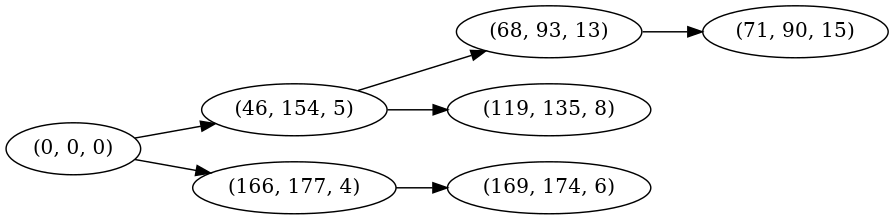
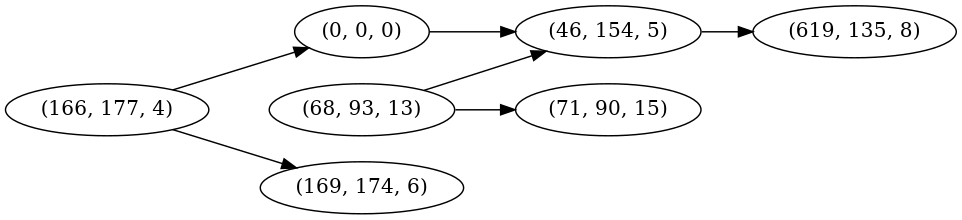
(415, 73) -> (478, 73)
(549, 110) -> (855, 32)
(166, 165) -> (234, 71)
